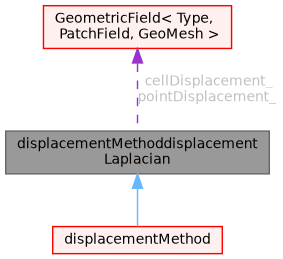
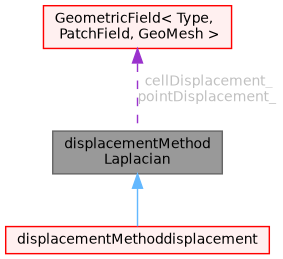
(138, 152) -> (138, 152)
(138, 240) -> (138, 240)
